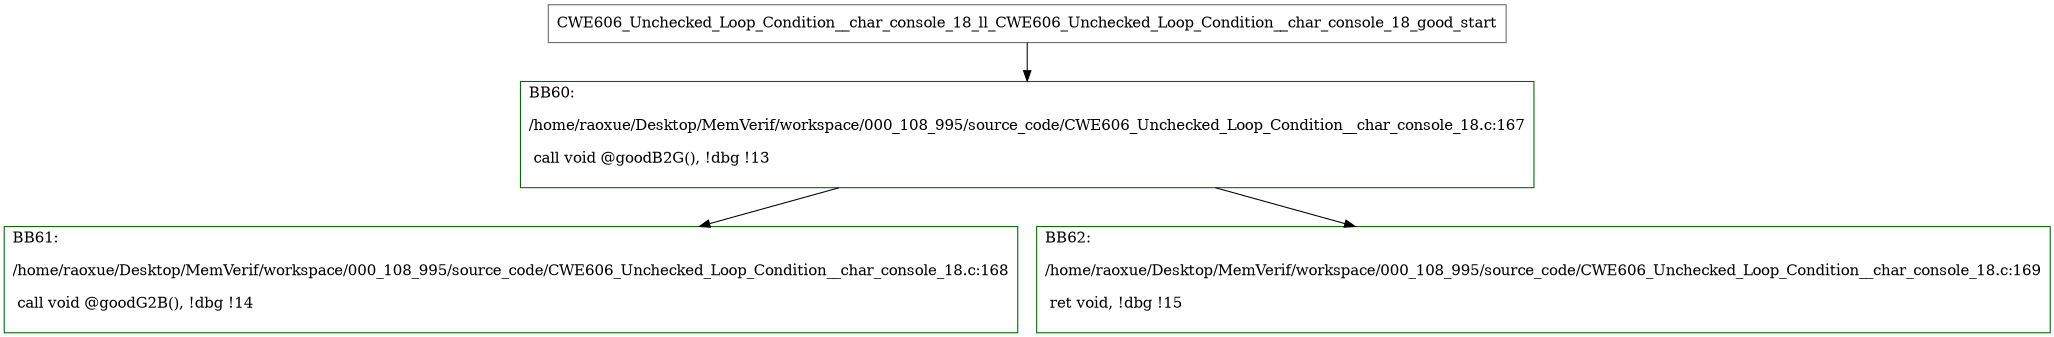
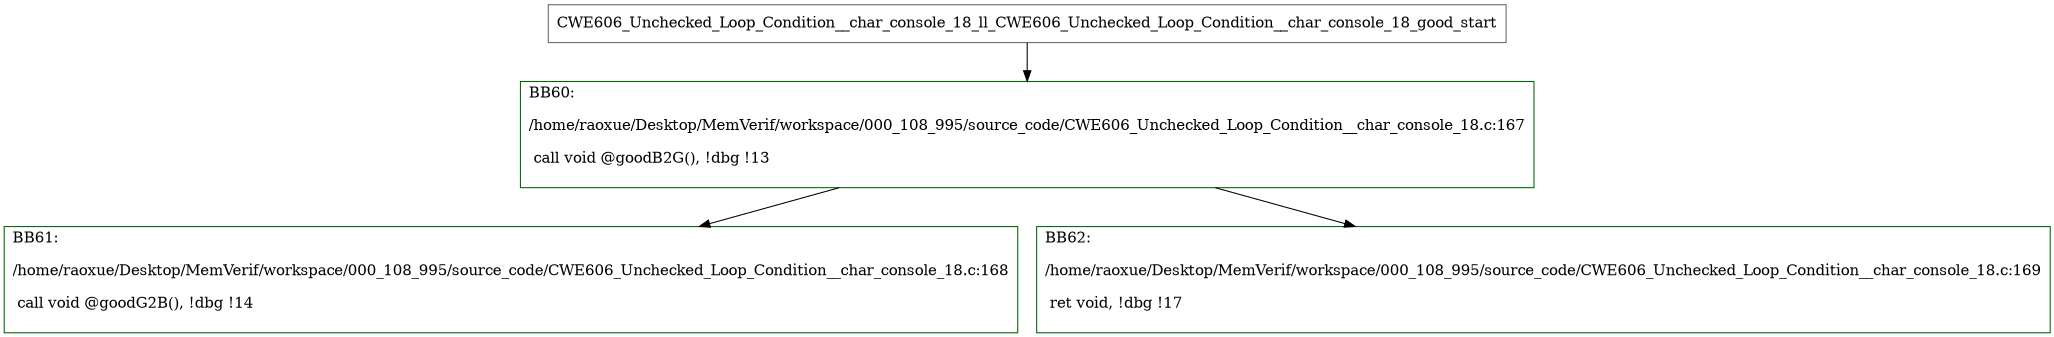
(1114, 303) -> (1114, 303)
